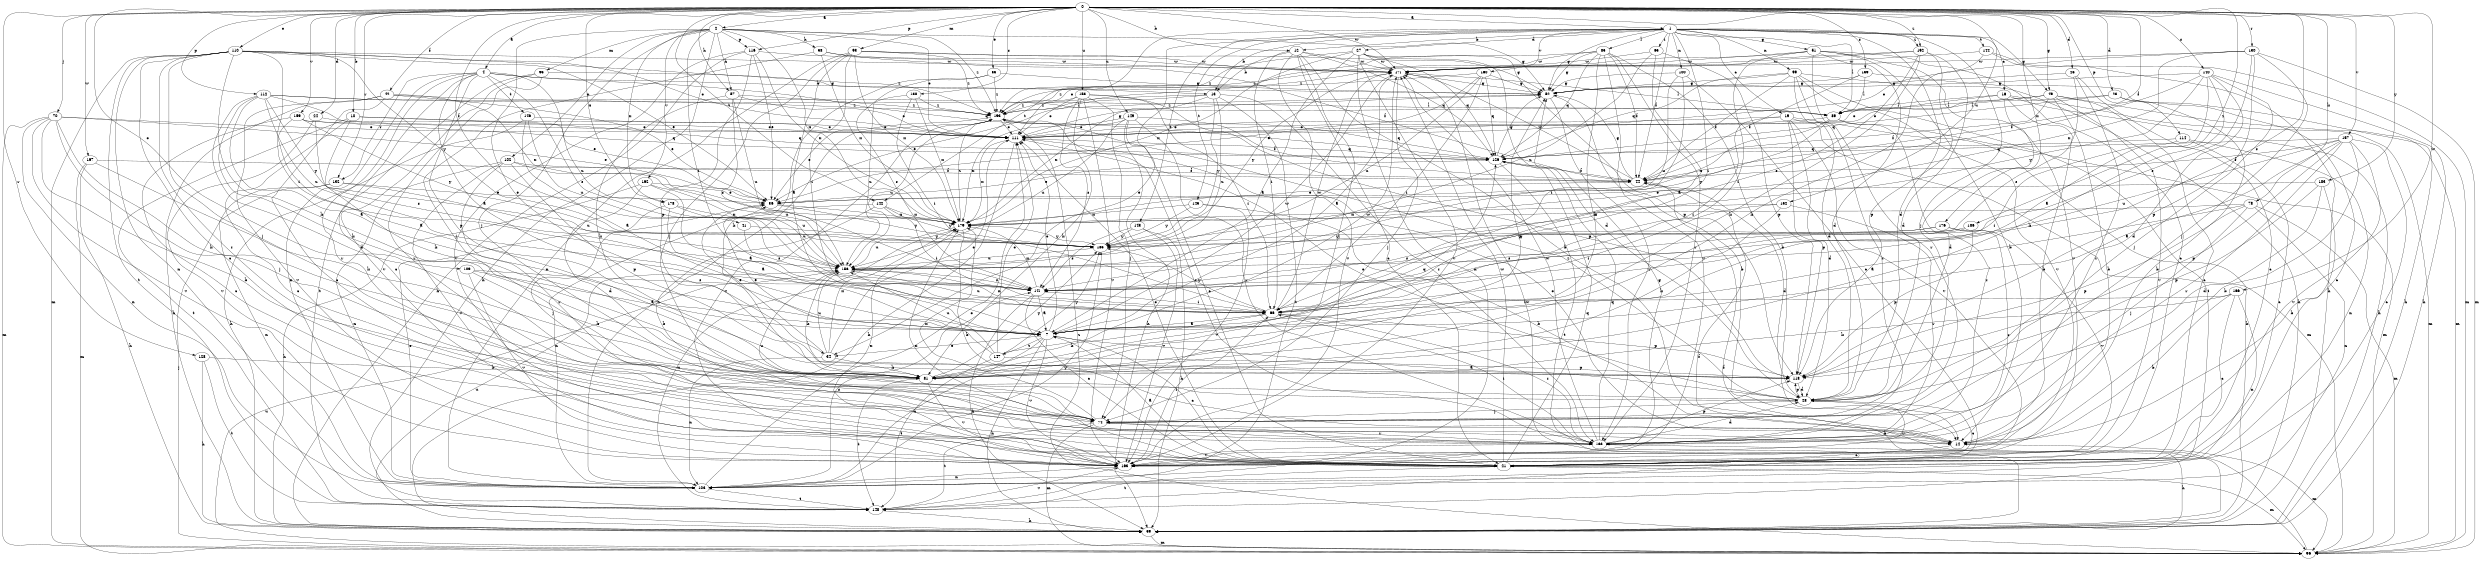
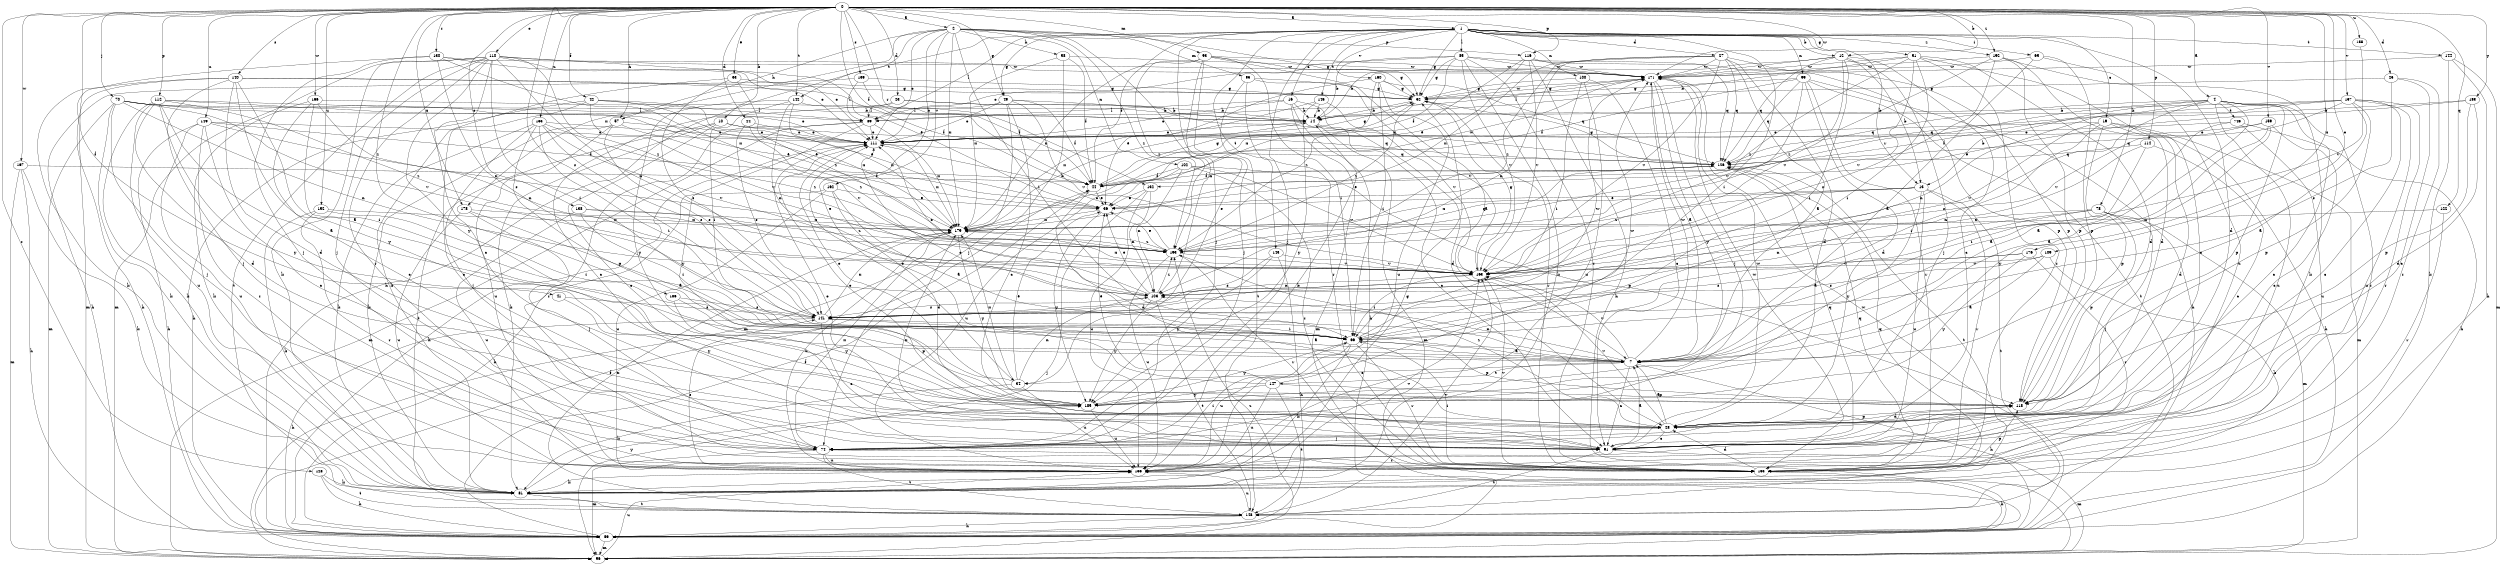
none -> (2360, 42)
none -> (1528, 86)
(527, 116) -> (2237, 122)
none -> (2444, 209)
(2085, 244) -> none
(999, 291) -> (1213, 406)
(1504, 466) -> (1606, 450)
